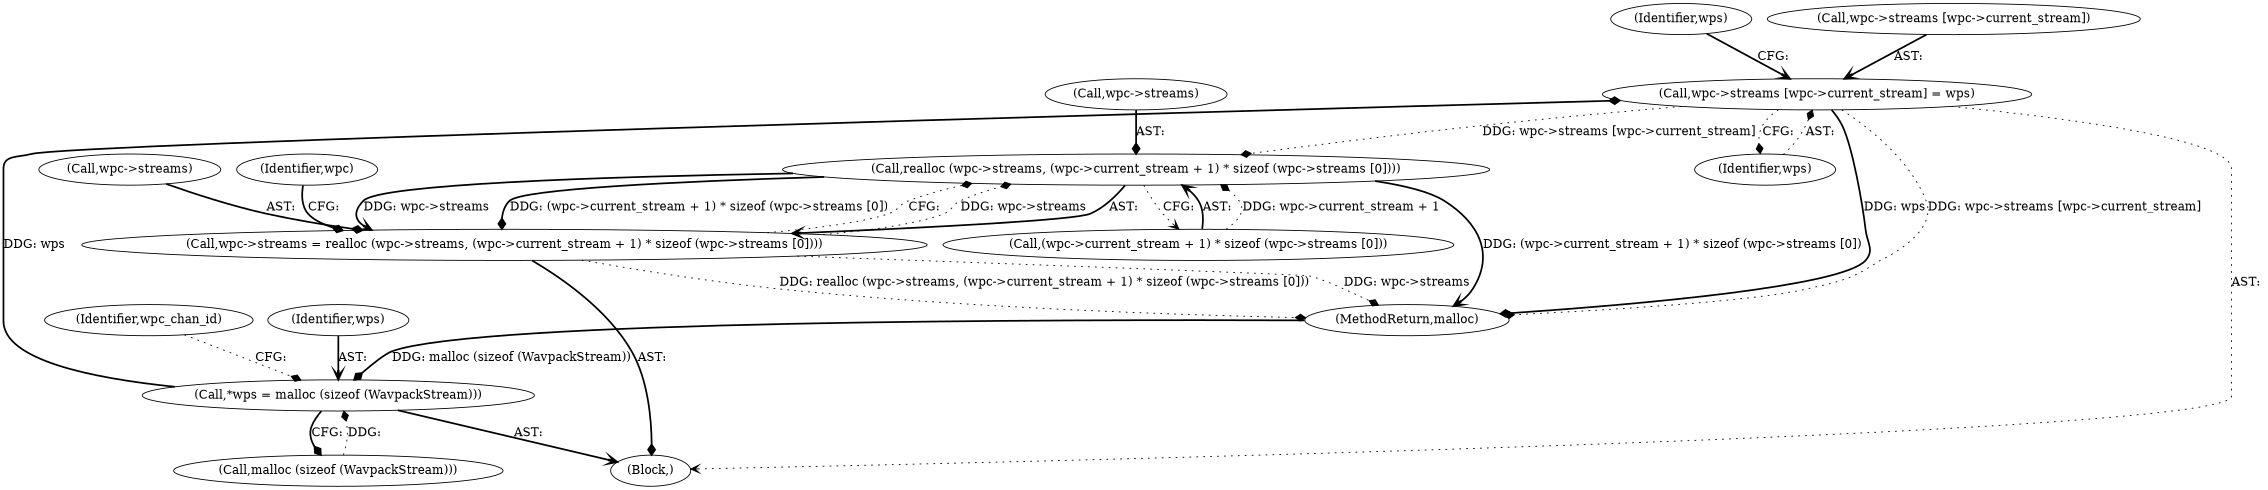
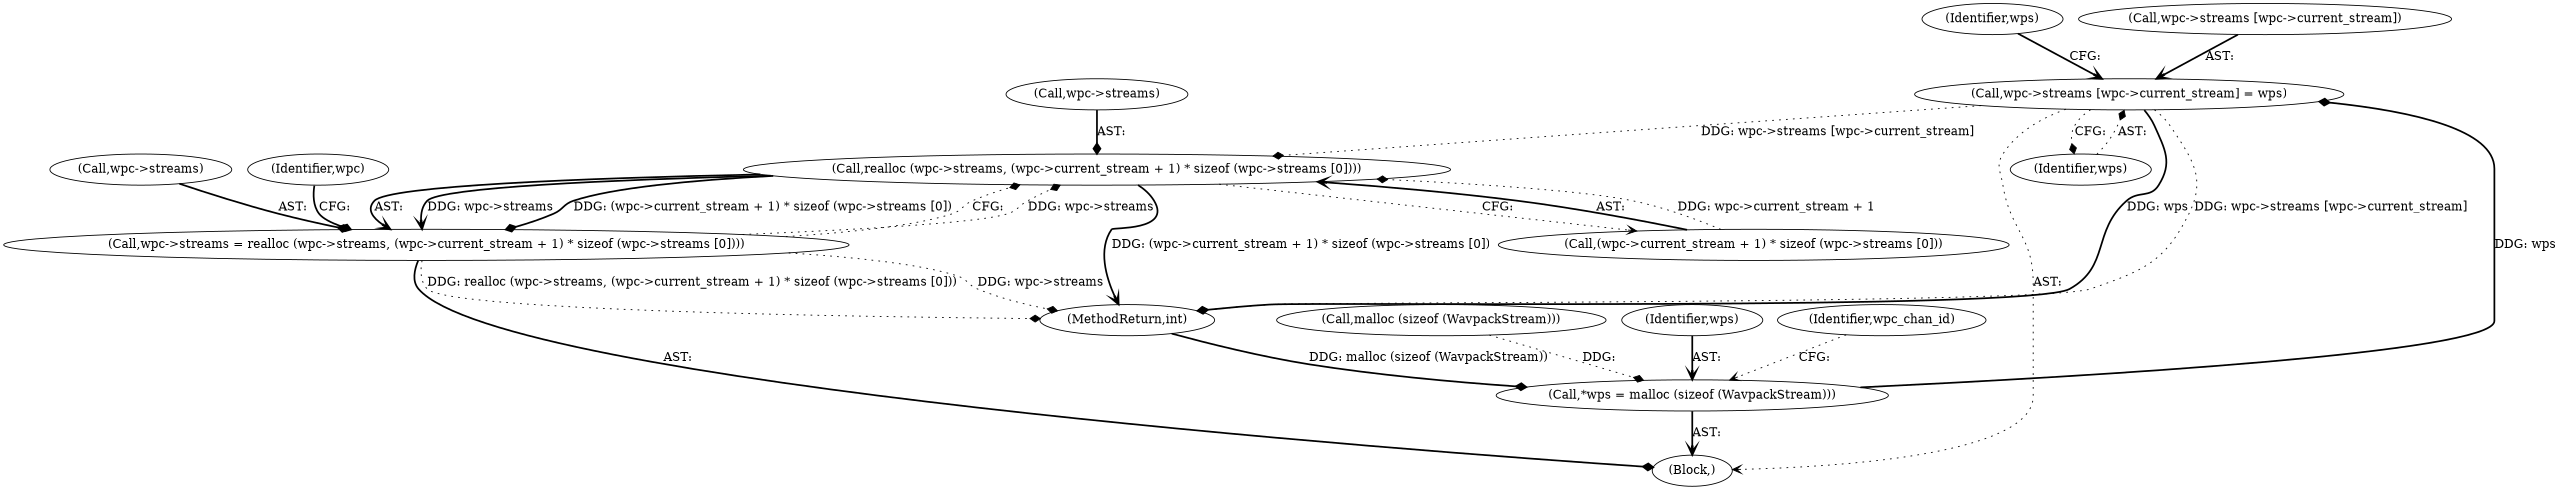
(1407, 320) -> (1127, 320)
(238, 356) -> (1792, 356)
(311, 428) -> none
